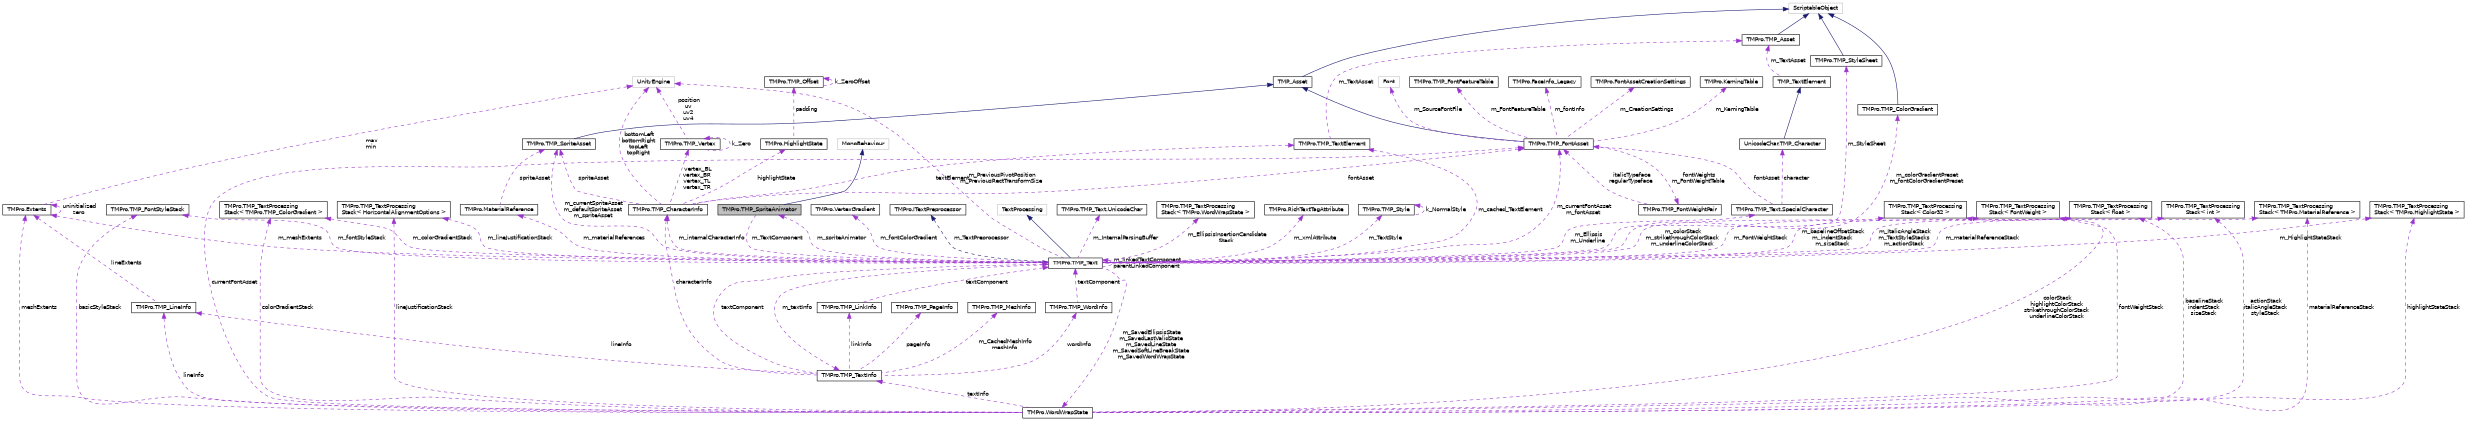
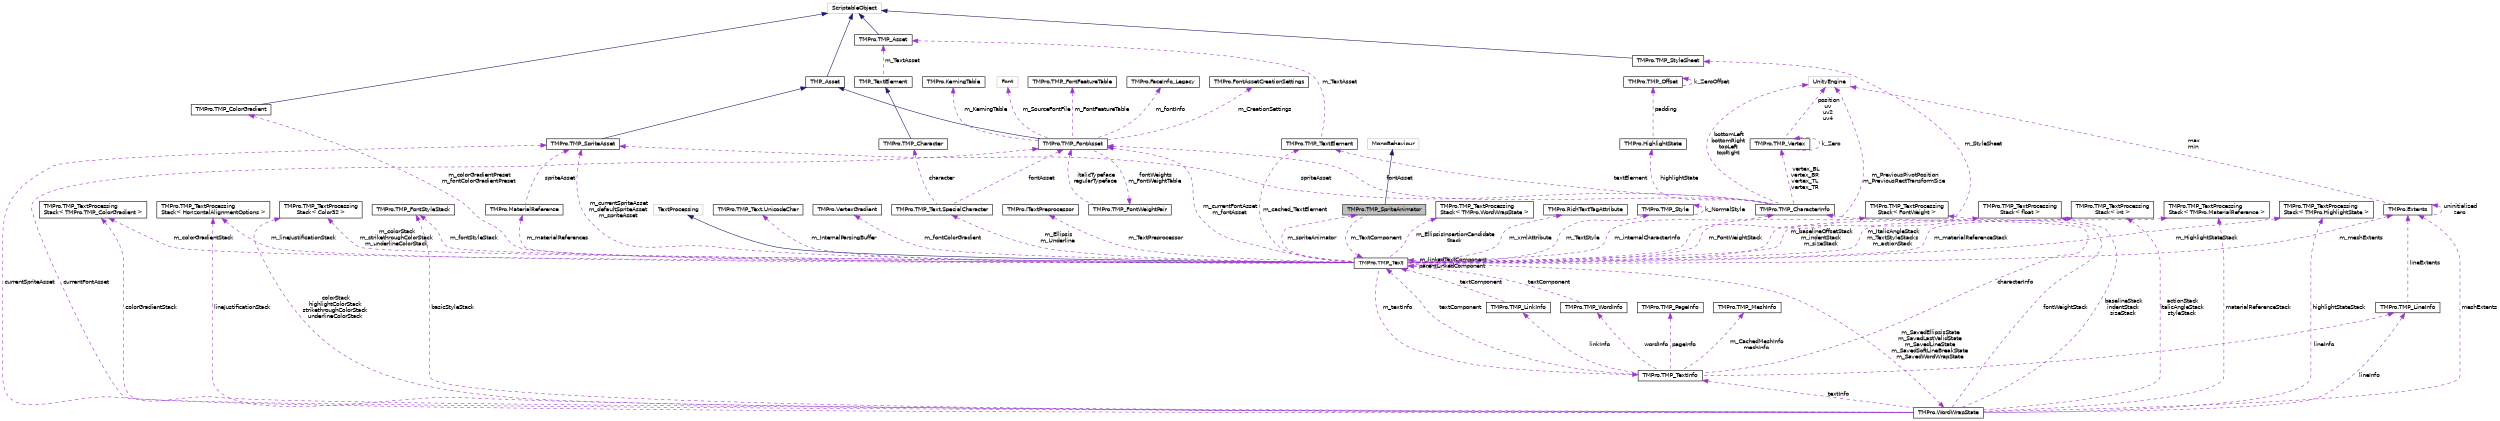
(1782, 144) -> (913, 144)
(980, 255) -> (1201, 256)
none -> (59, 402)
